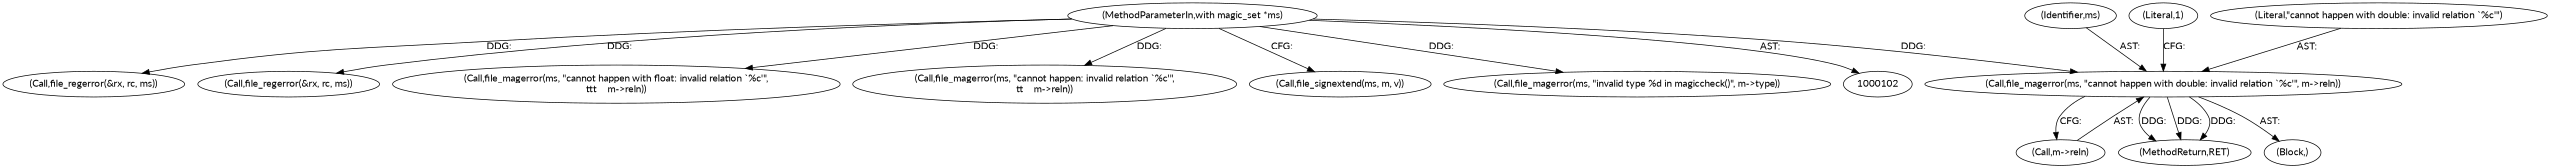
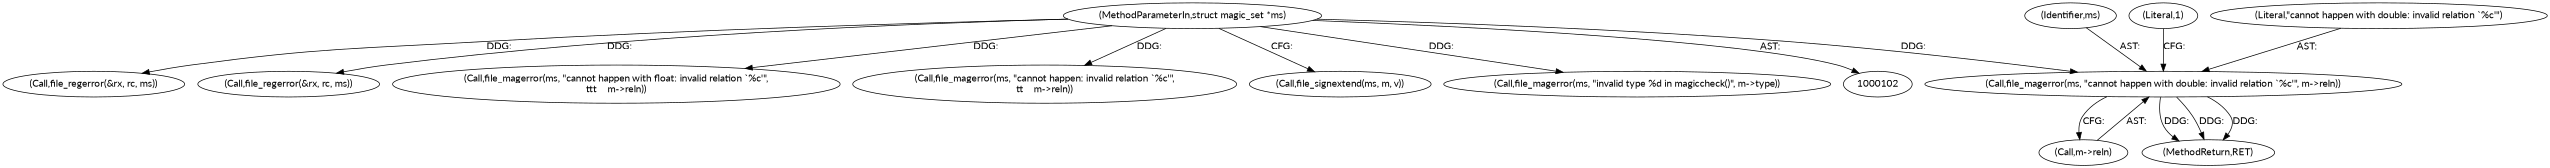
(1192, 16) -> (1192, 16)
(2293, 153) -> none
